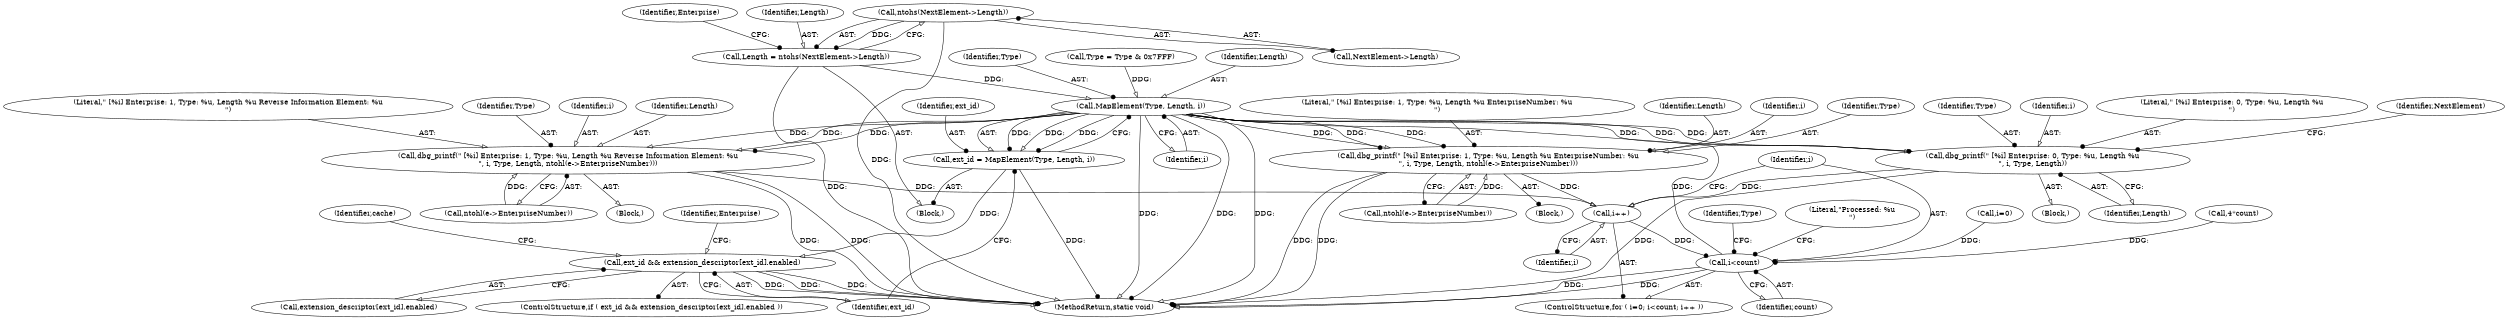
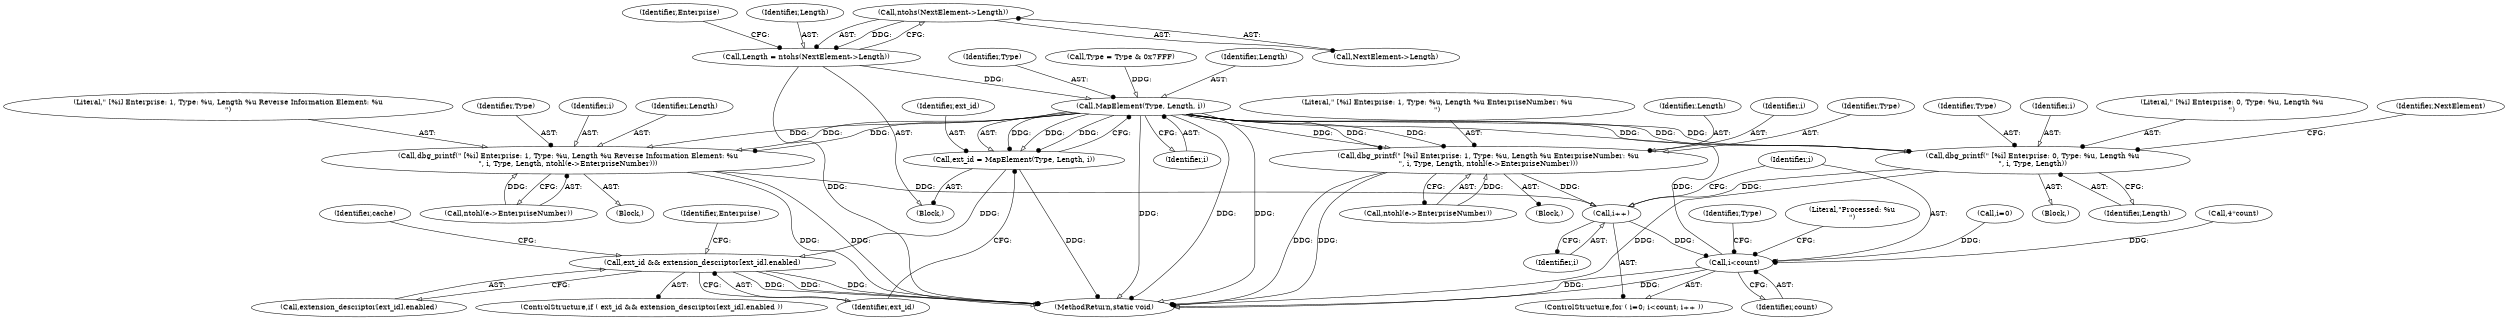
(886, 184) -> none
(498, 280) -> (498, 280)
